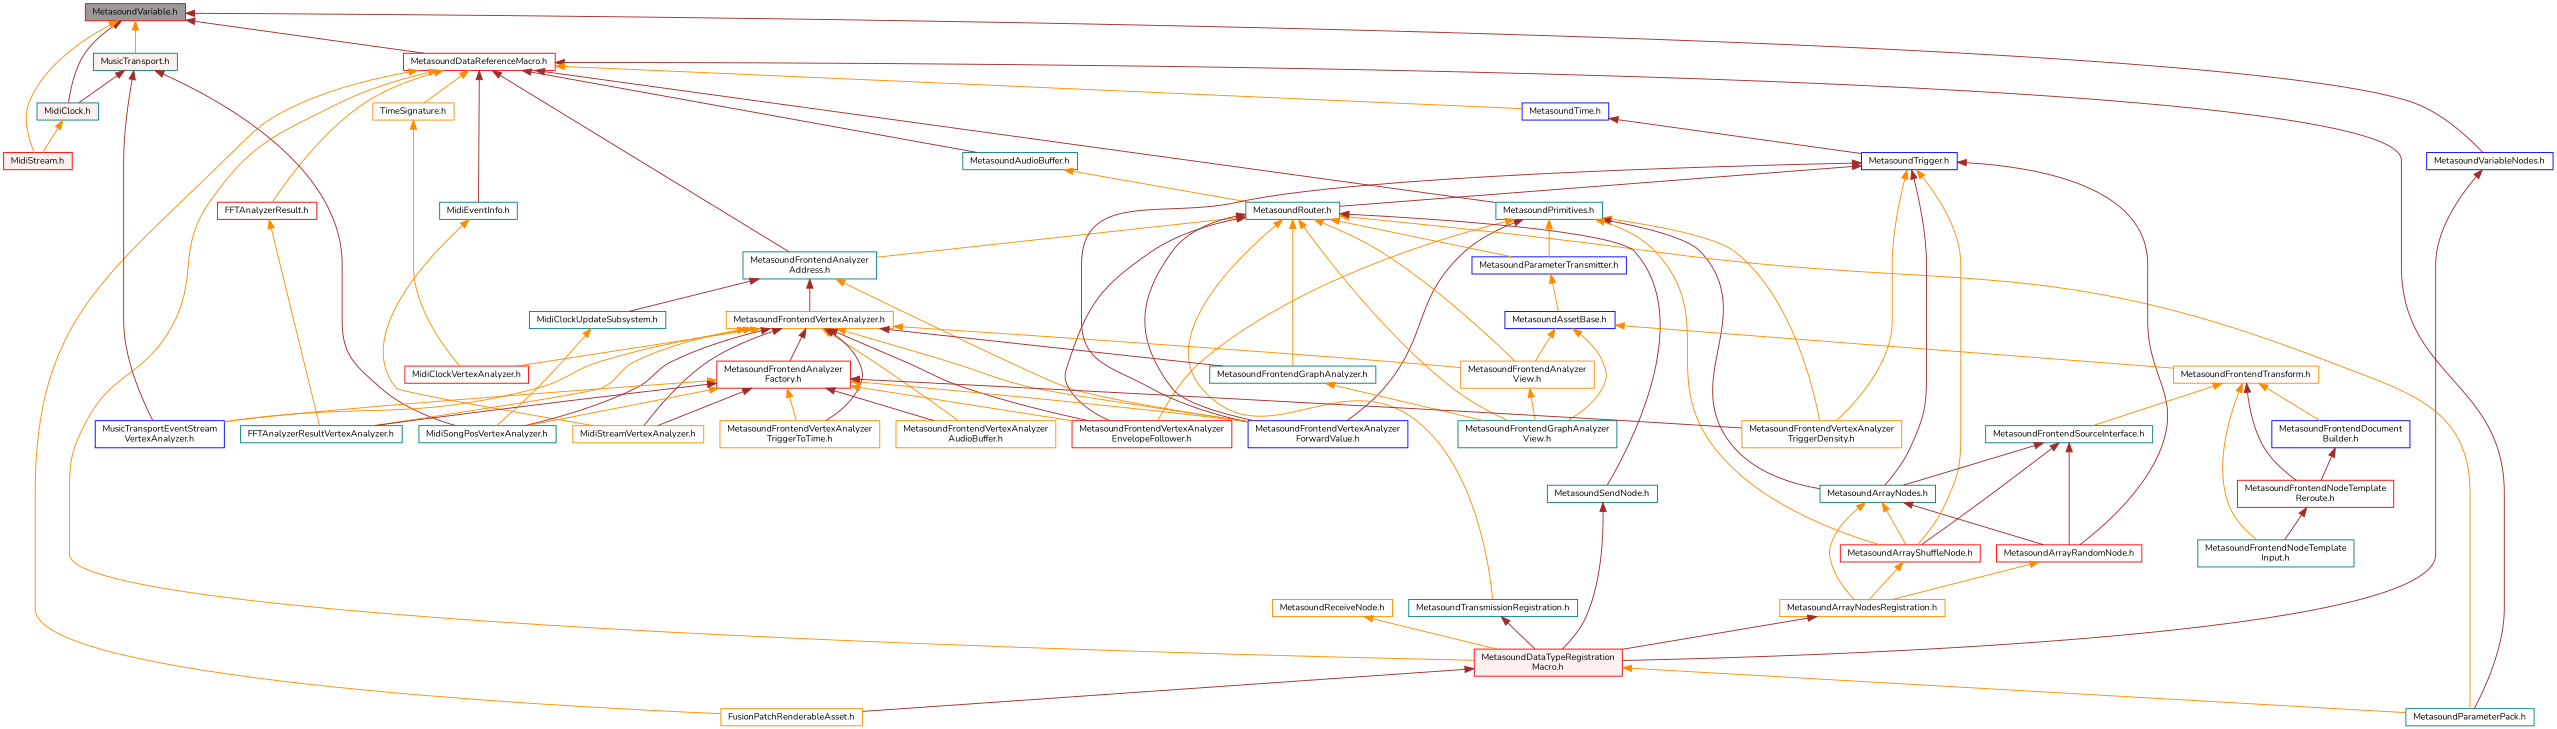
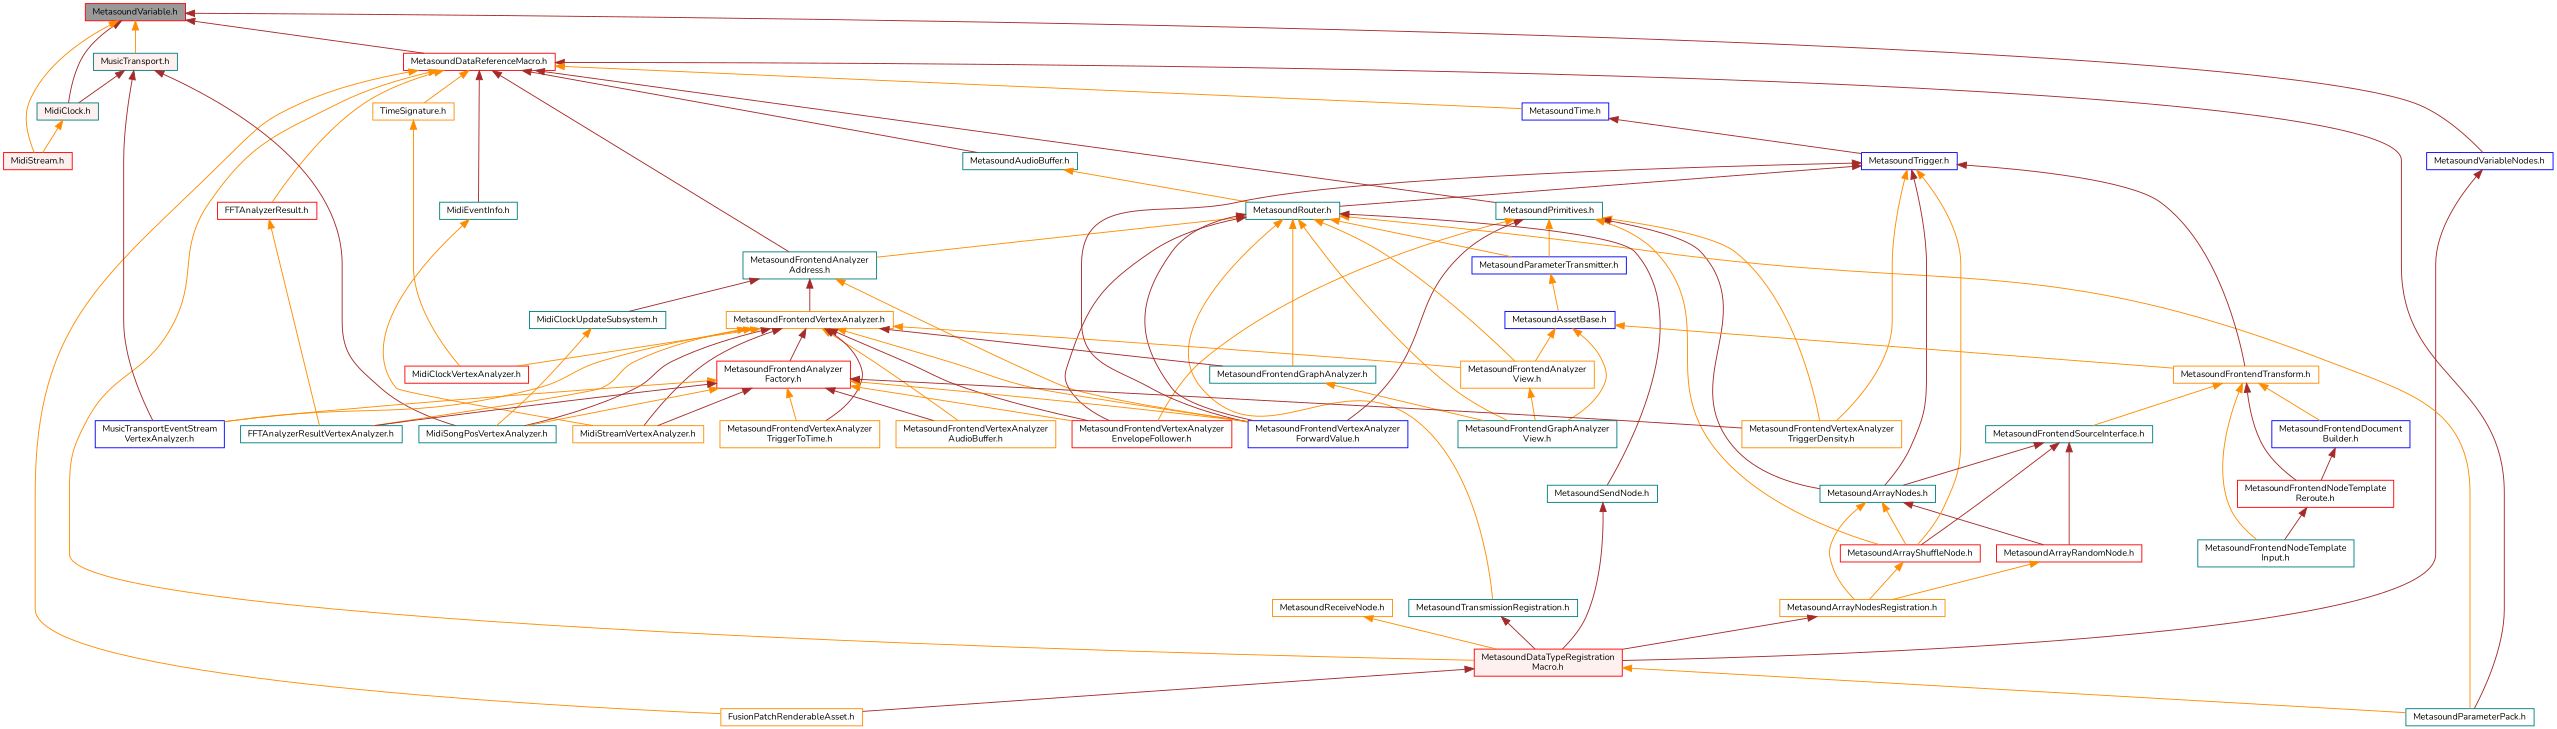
(2148, 294) -> (2156, 200)
